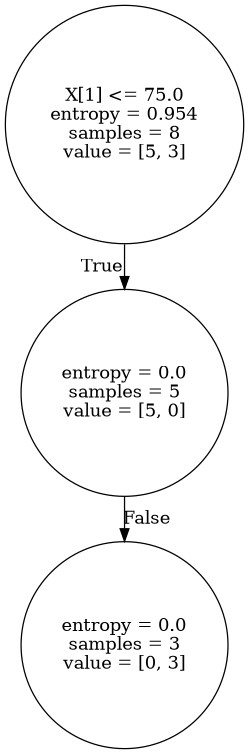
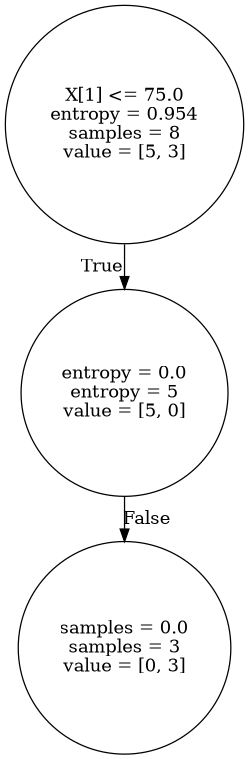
(125, 393) -> (125, 393)
(125, 645) -> (125, 648)
